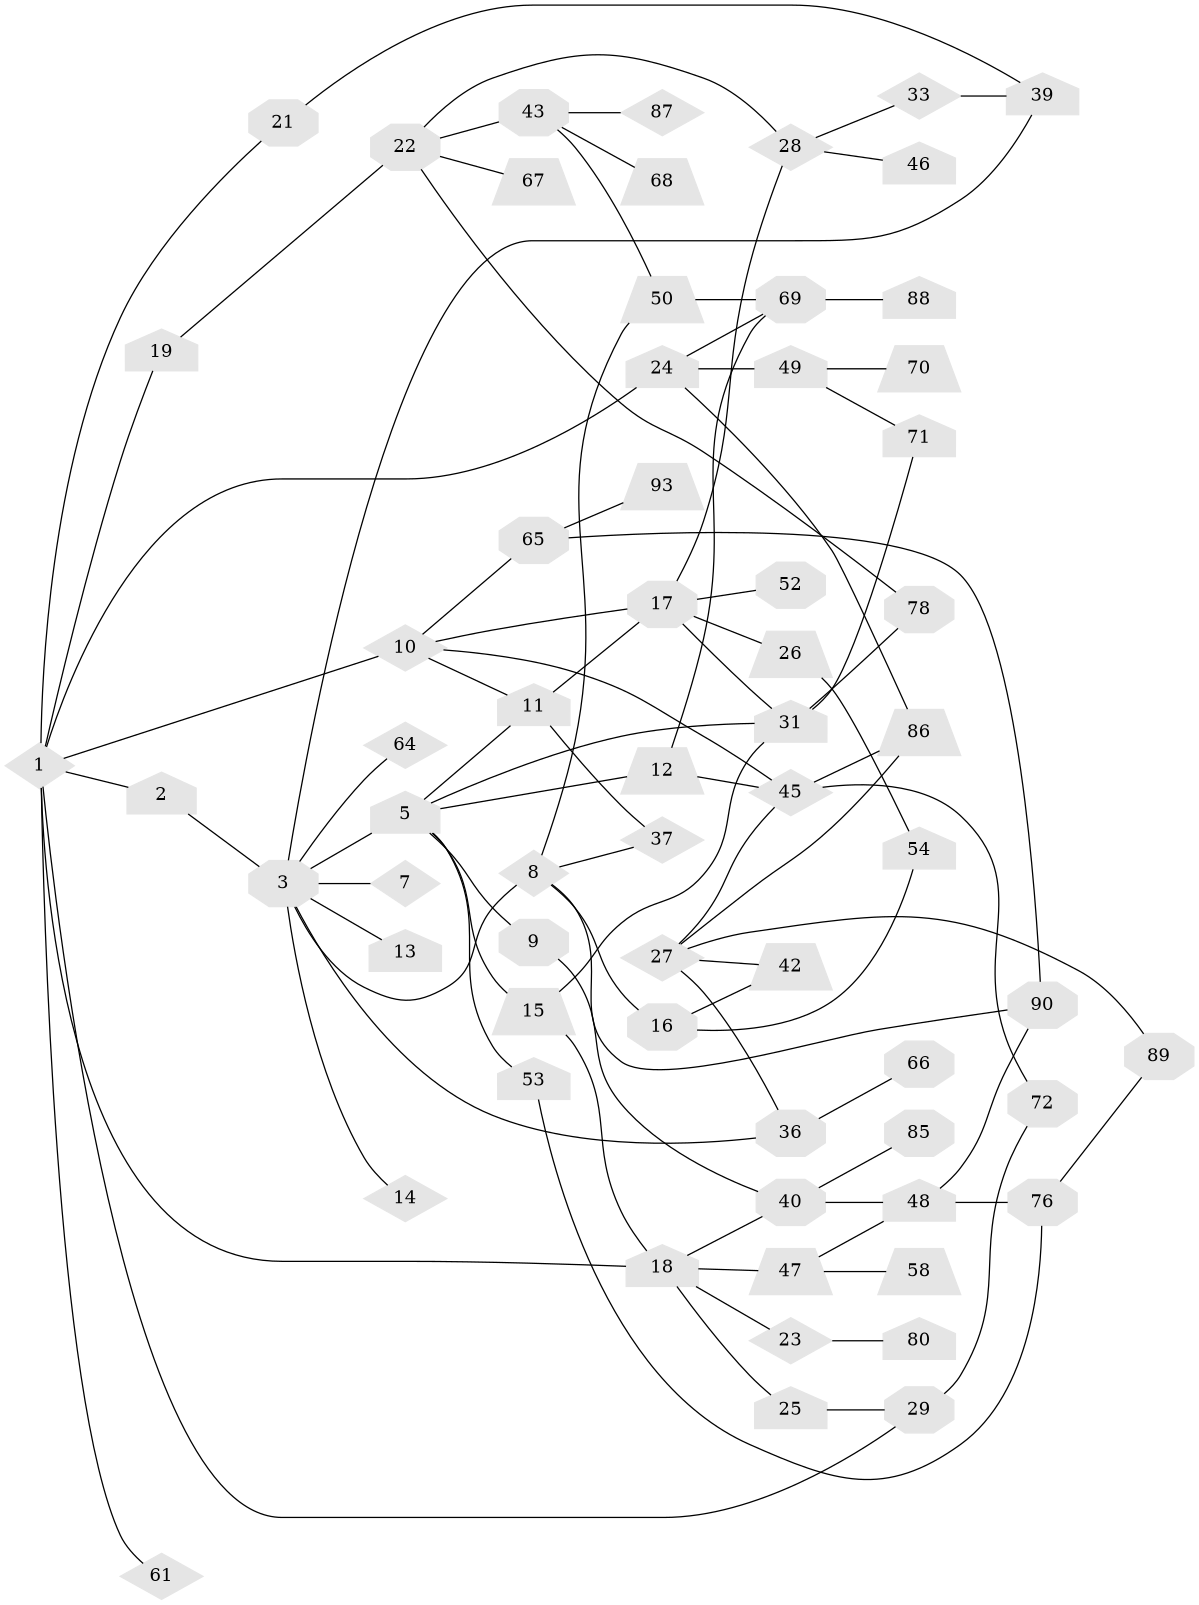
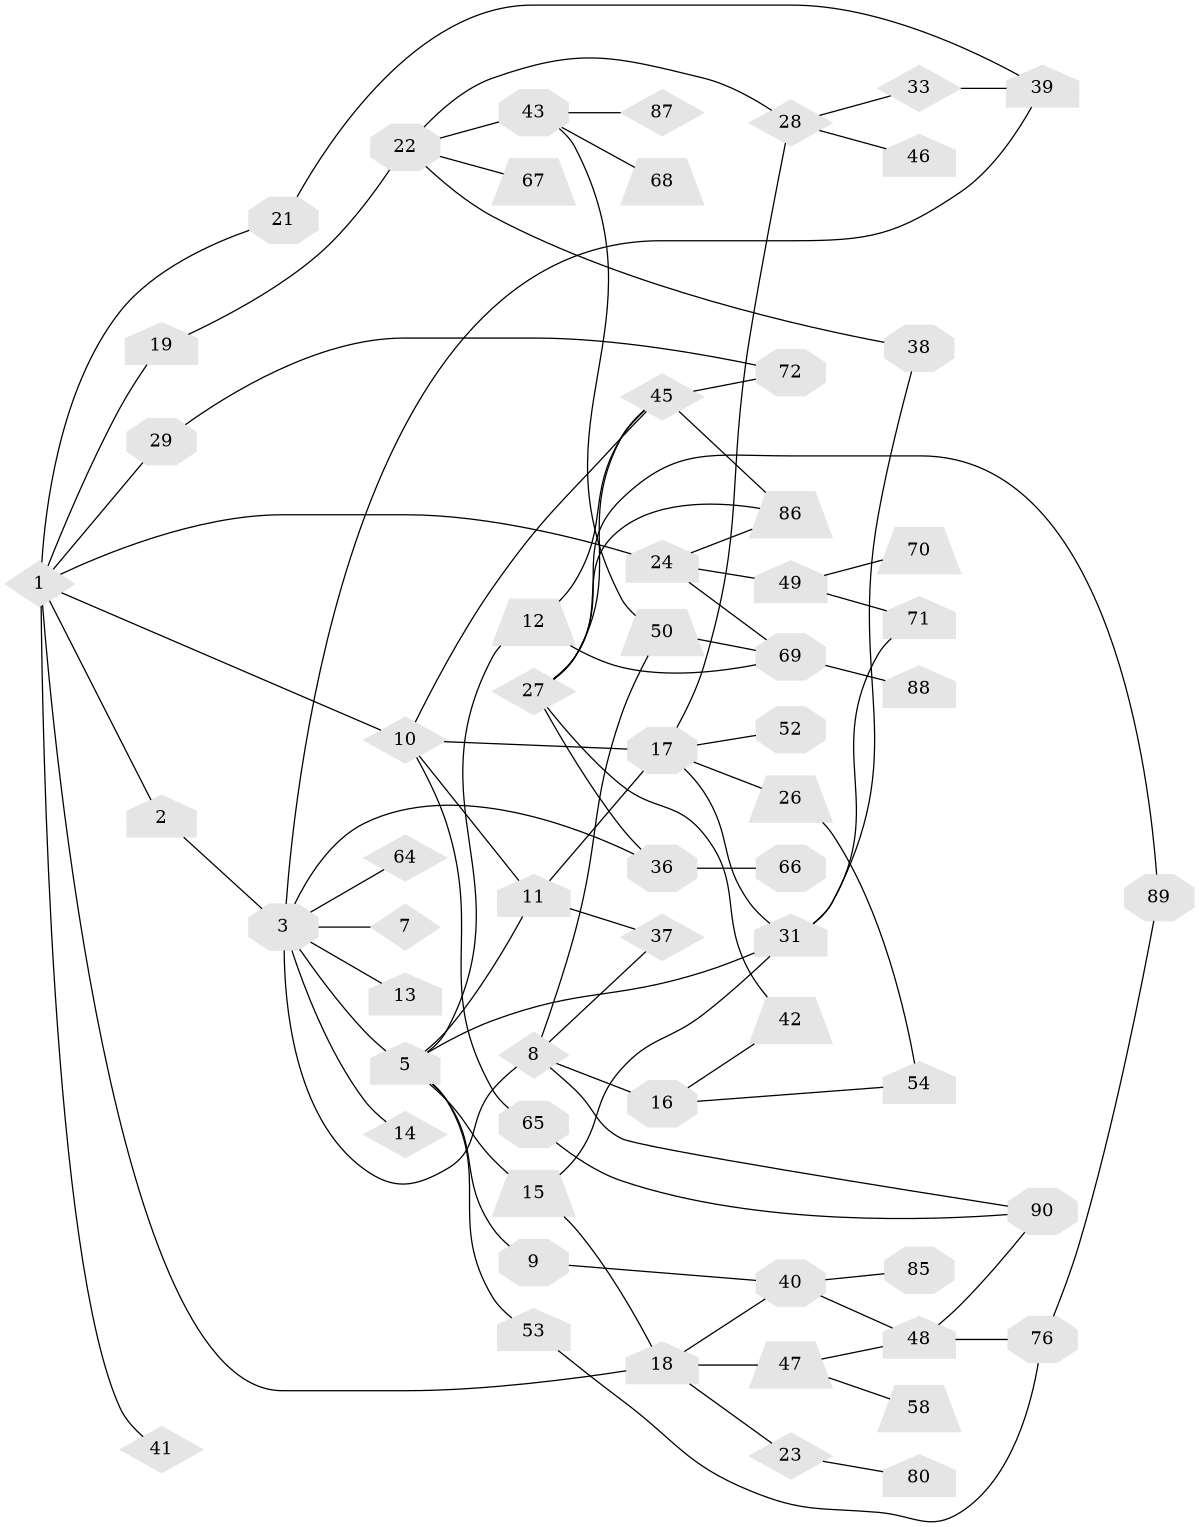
(662, 487) -> none
(919, 610) -> (919, 348)
(791, 1410) -> none
(162, 1576) -> (162, 1450)
